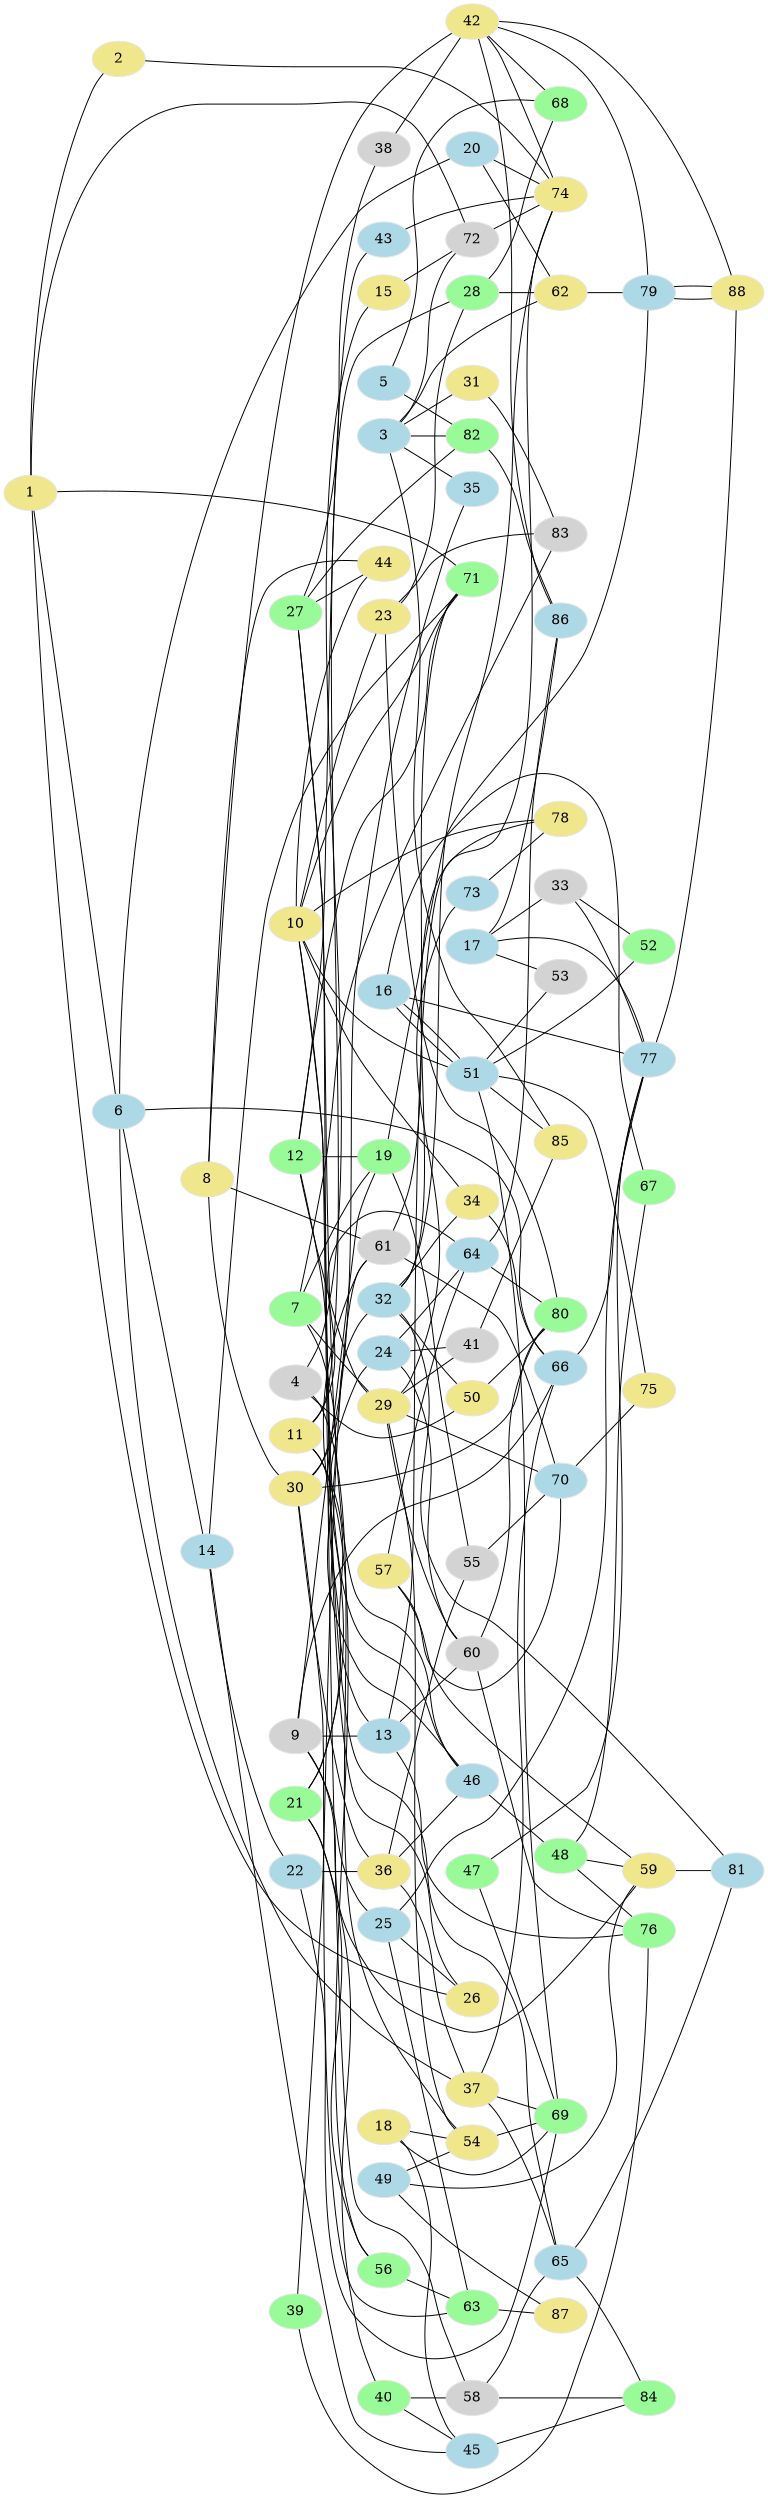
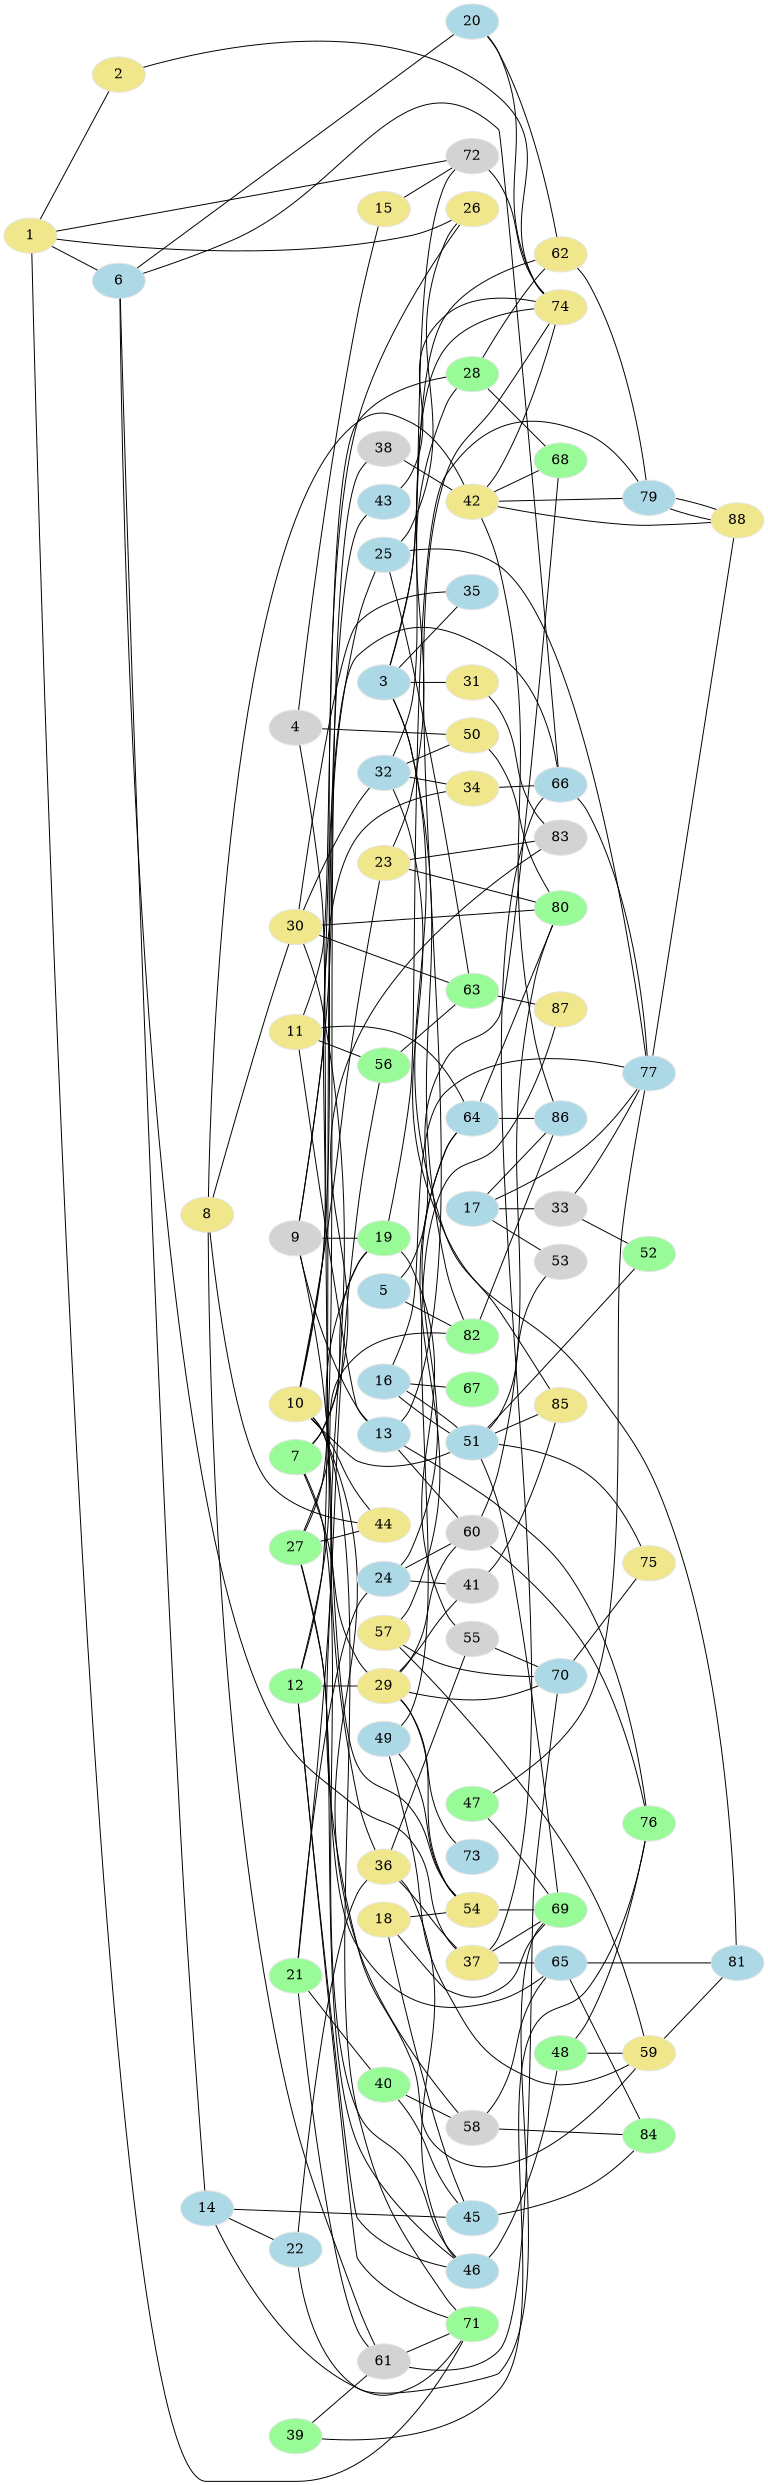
(561, 819) -> none
(616, 1557) -> none
